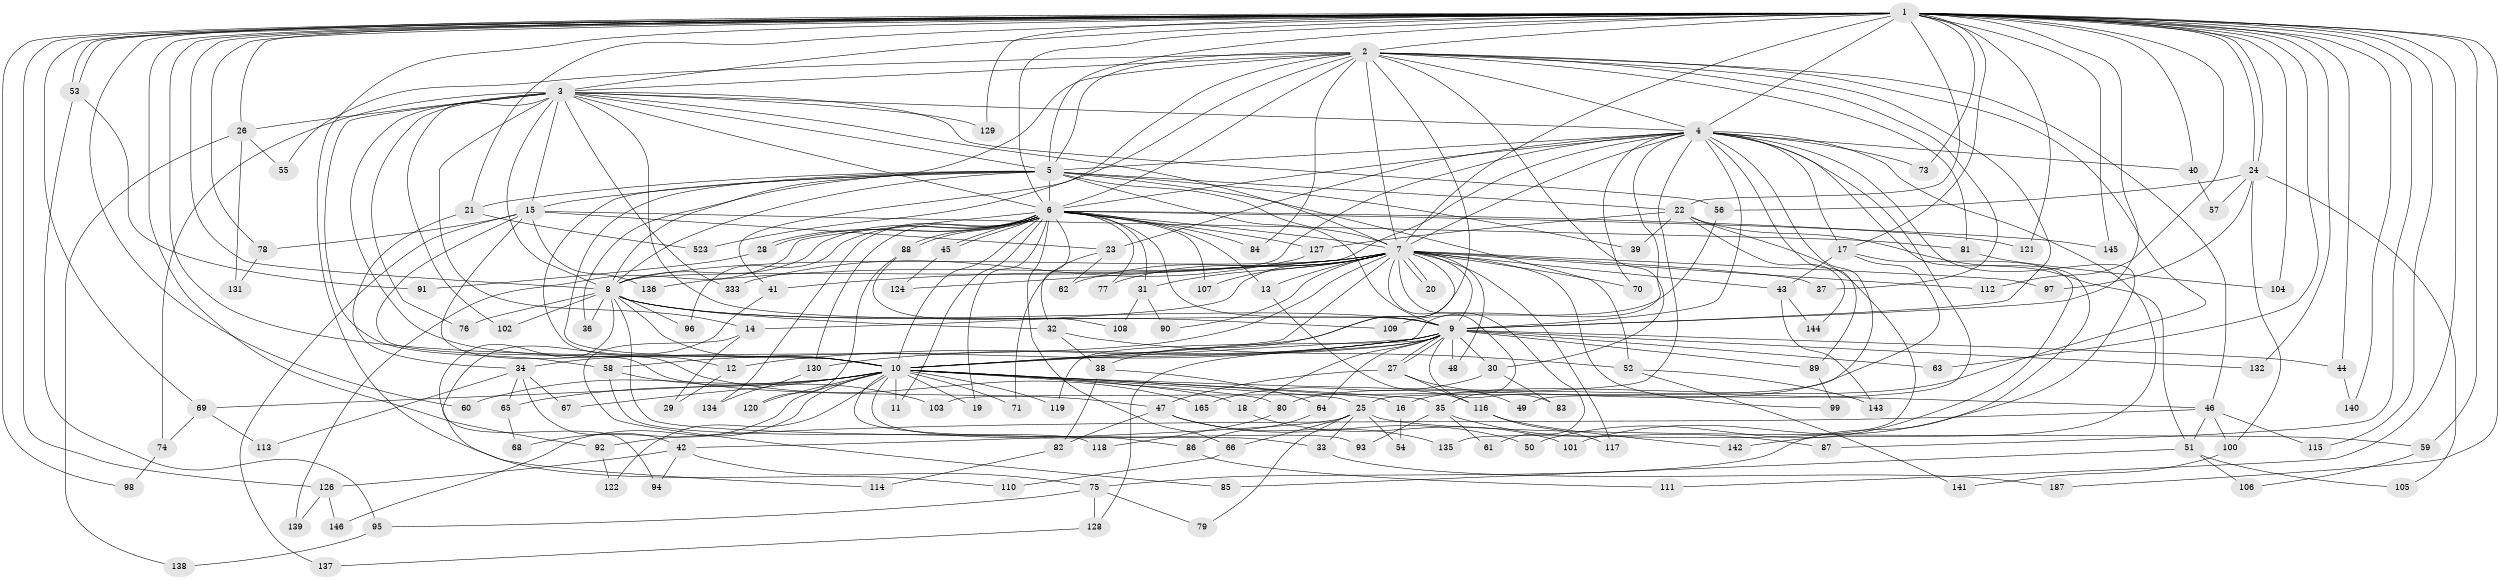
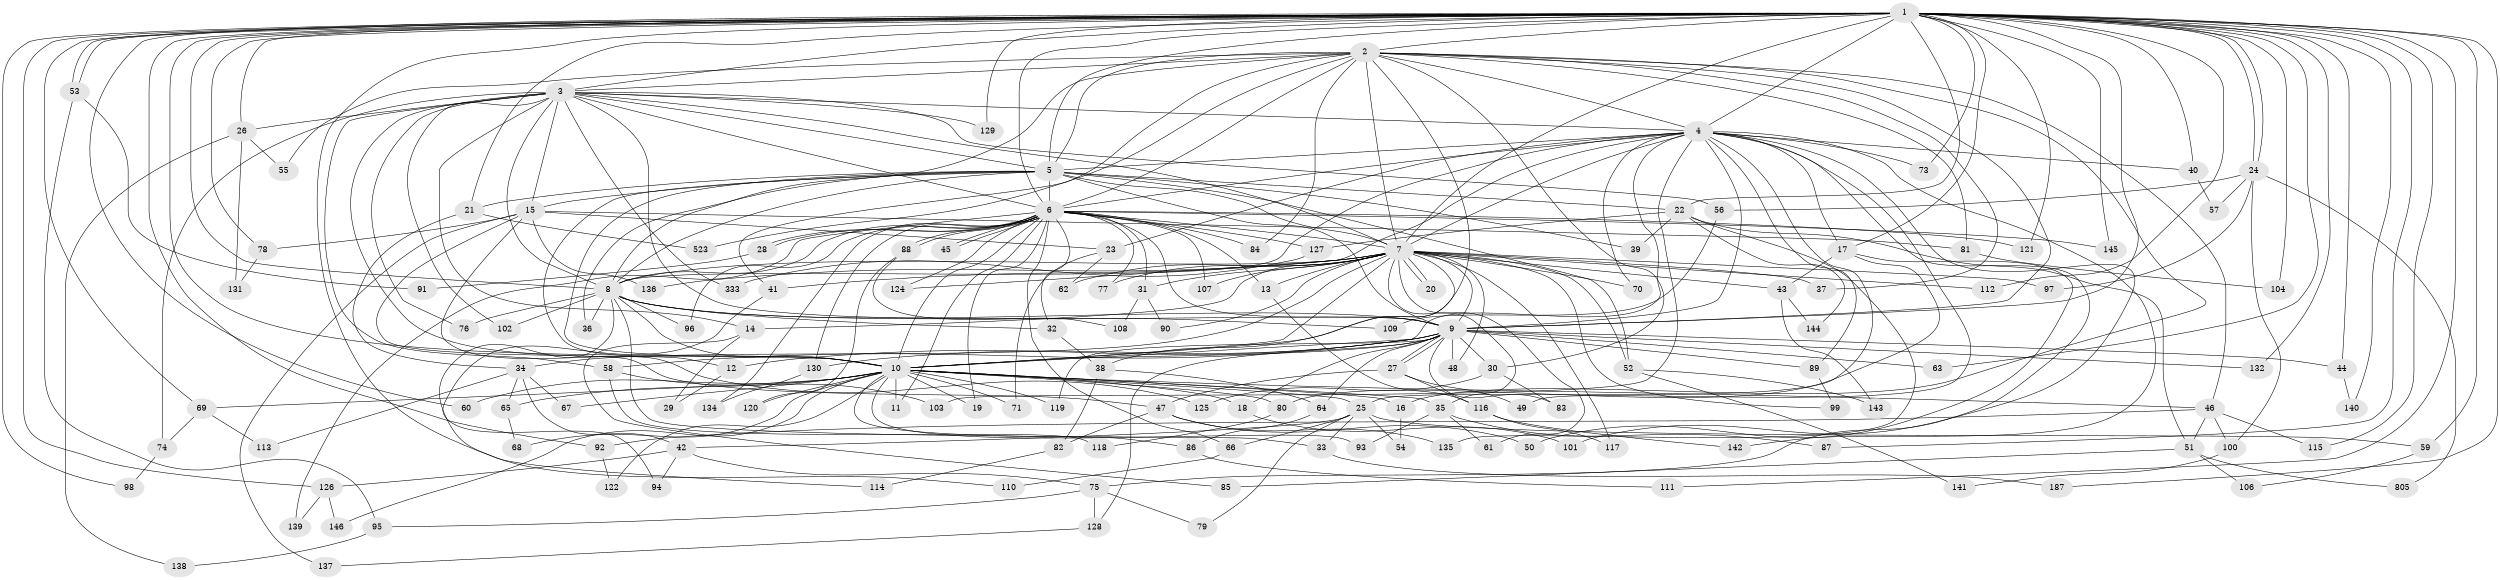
(927, 266) -> (975, 253)
(1340, 353) -> (1573, 280)
(1202, 409) -> (1202, 409)
(2402, 488) -> (2402, 488)
